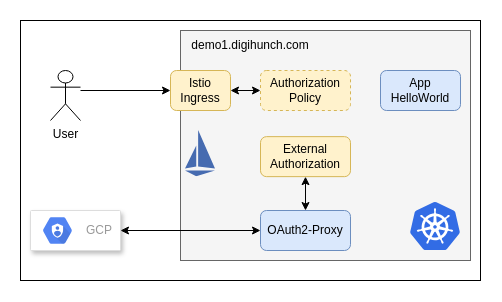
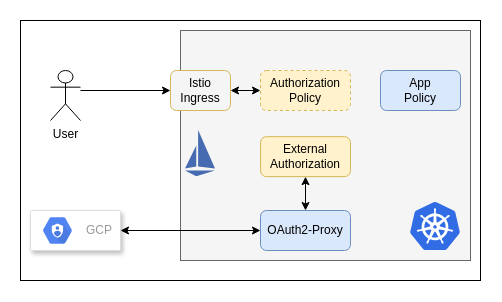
(251, 46) -> none
(201, 91) -> (201, 91)
(421, 91) -> (421, 91)
